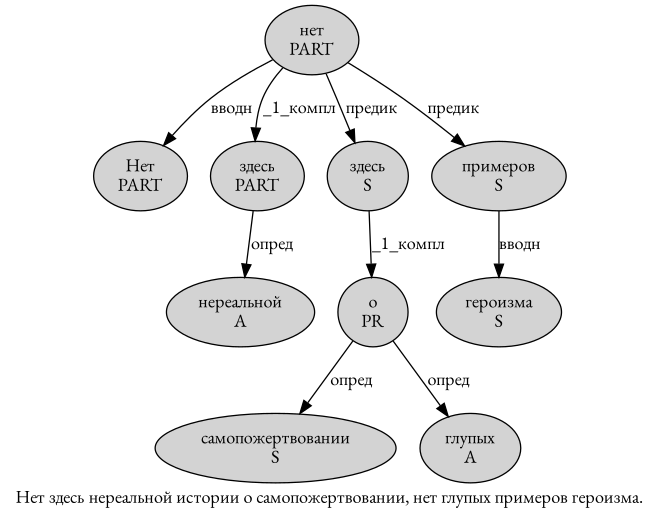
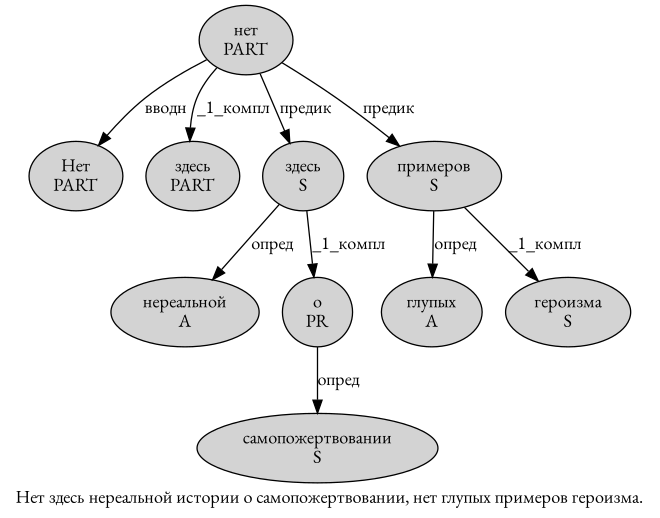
(250, 238) -> (250, 237)
(520, 244) -> (545, 244)
(417, 373) -> (433, 237)
